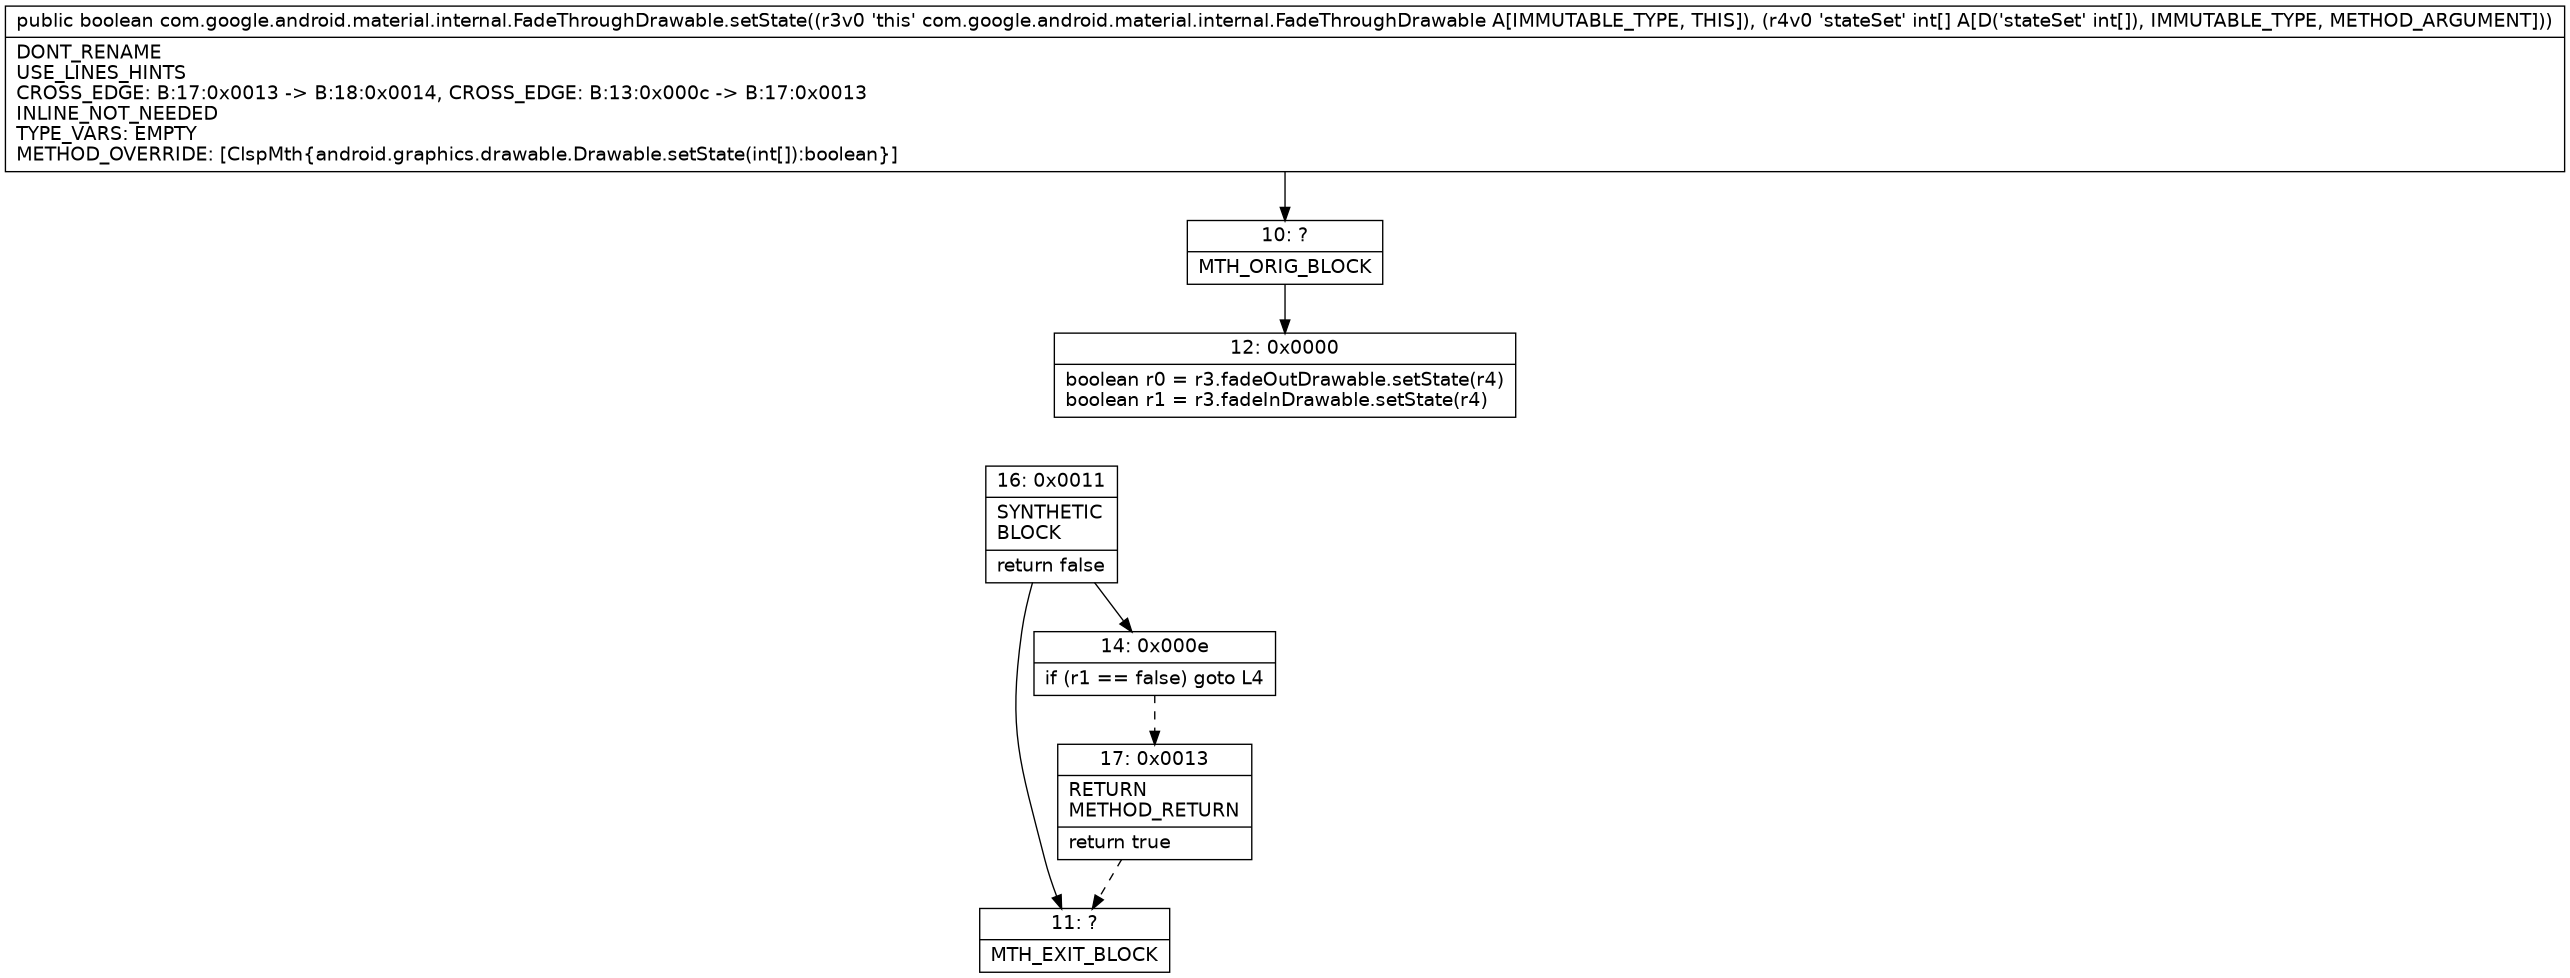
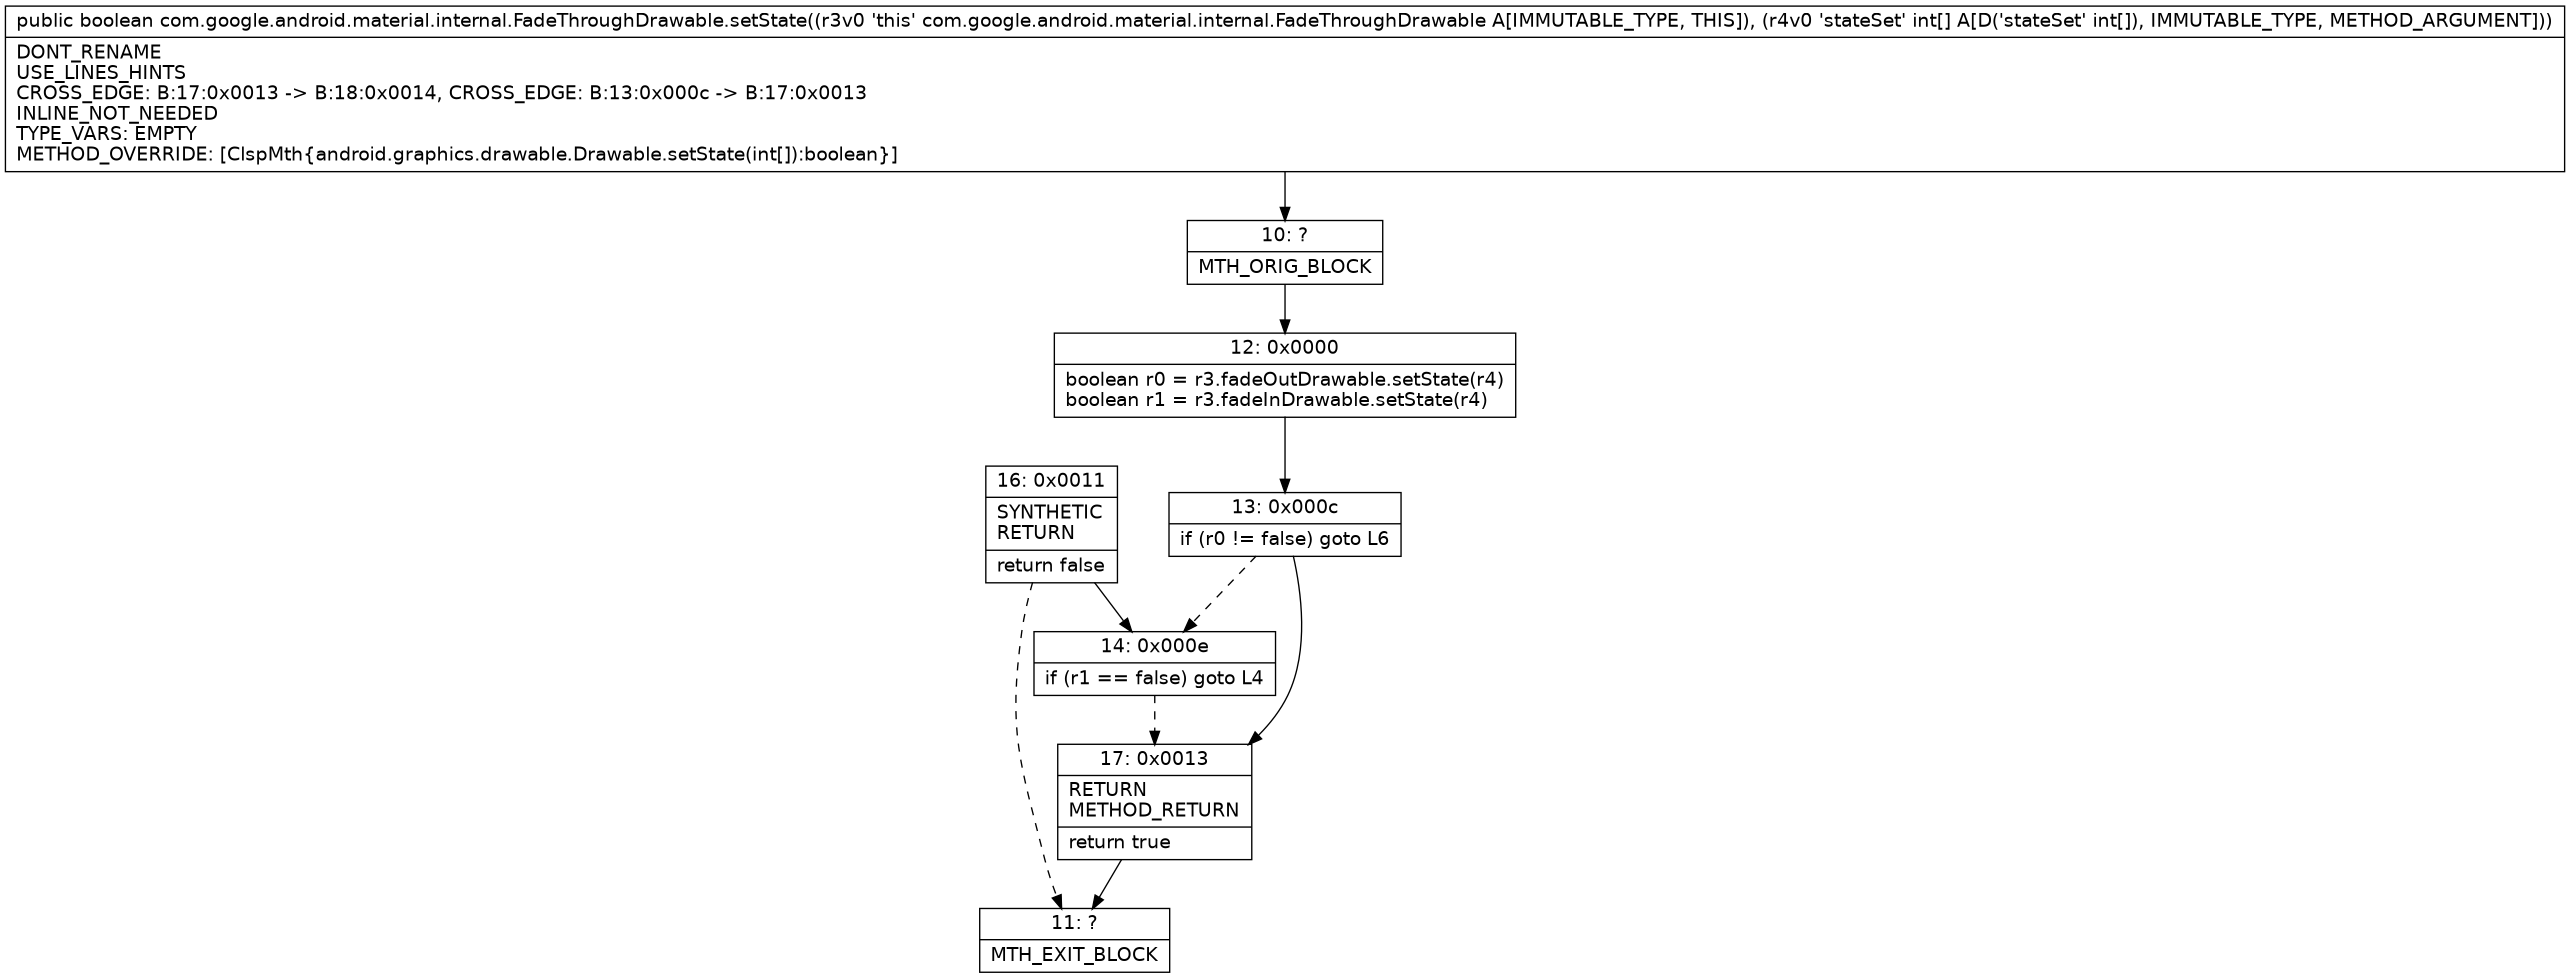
none -> (1285, 524)
(1029, 533) -> (1036, 533)
(1018, 741) -> (1018, 741)
(1111, 878) -> (1111, 878)
